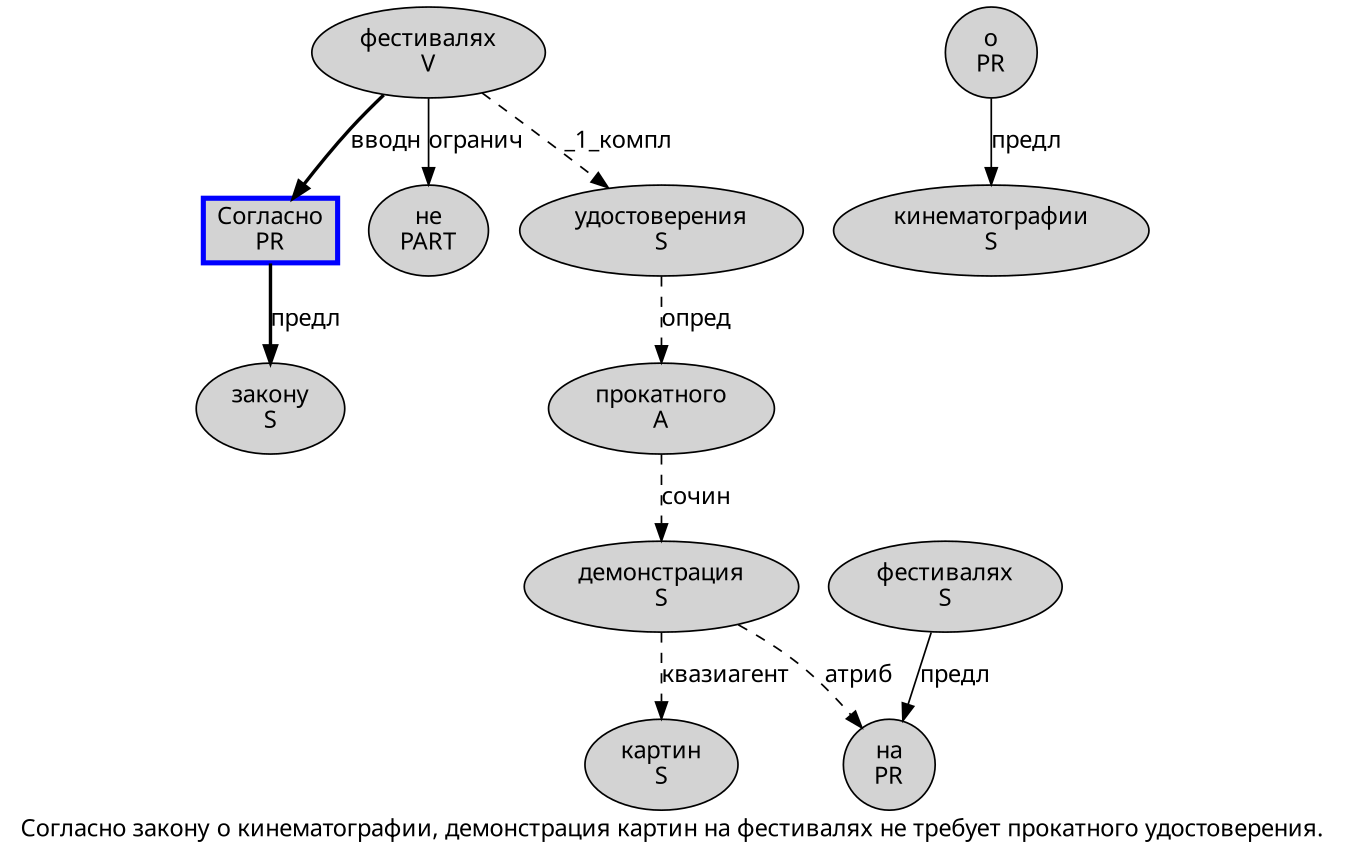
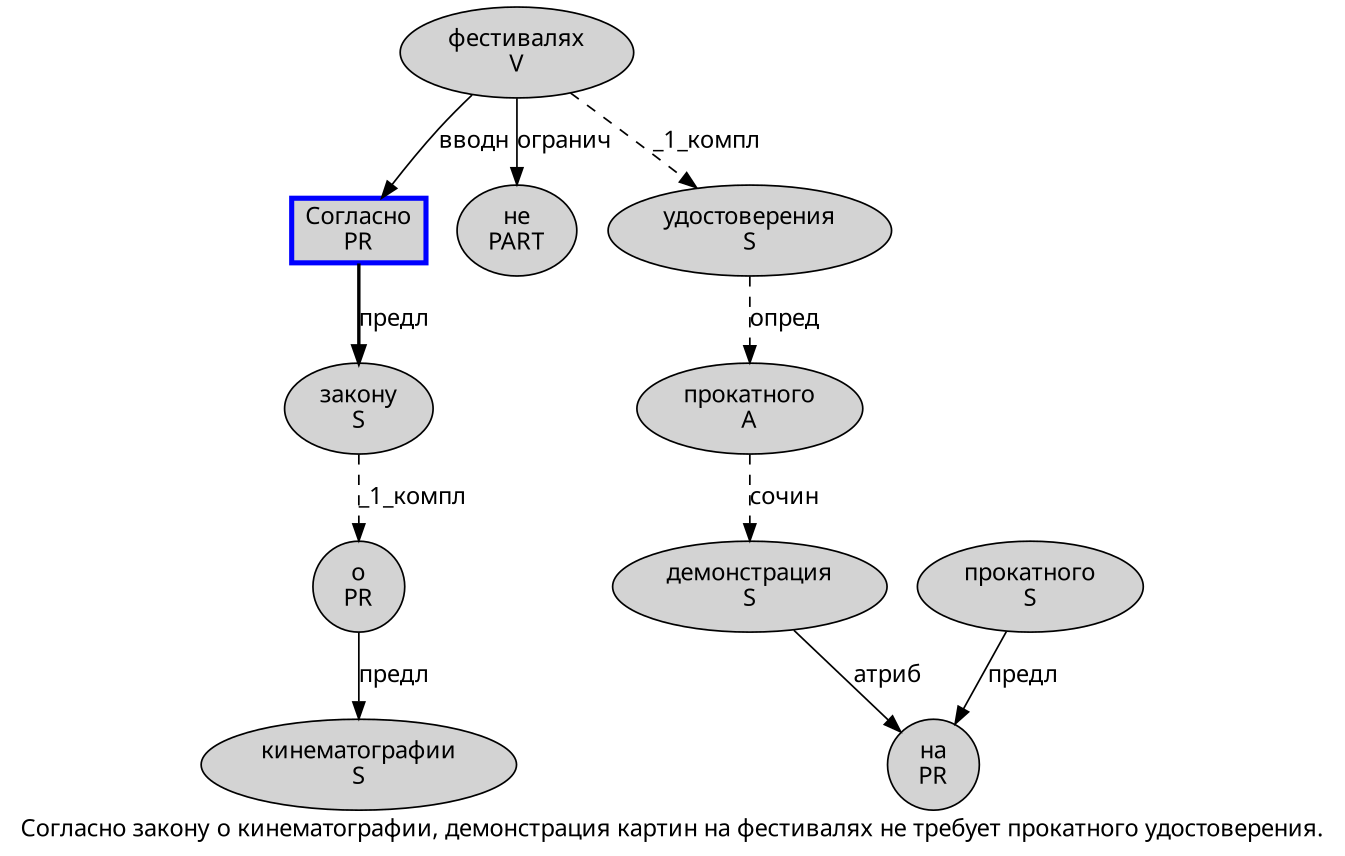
(342, 138) -> (430, 138)
none -> (359, 489)
(945, 587) -> (1030, 587)
(799, 664) -> (841, 675)
(661, 765) -> none
